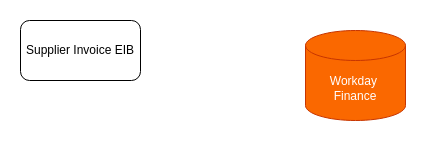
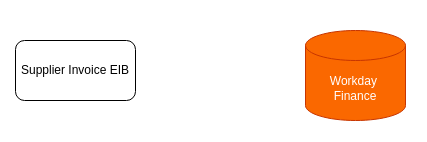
(81, 51) -> (76, 71)
